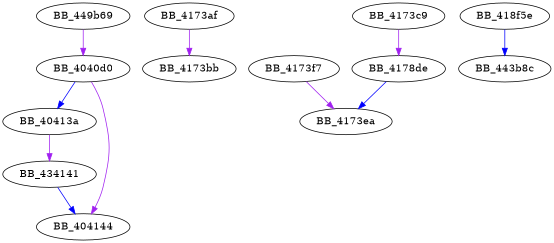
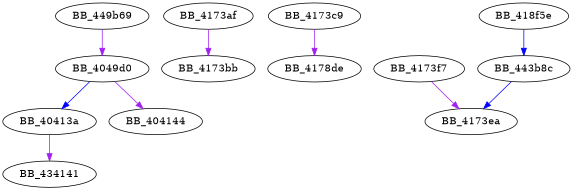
(83, 69) -> (102, 69)
(375, 93) -> (500, 93)
(64, 198) -> none
